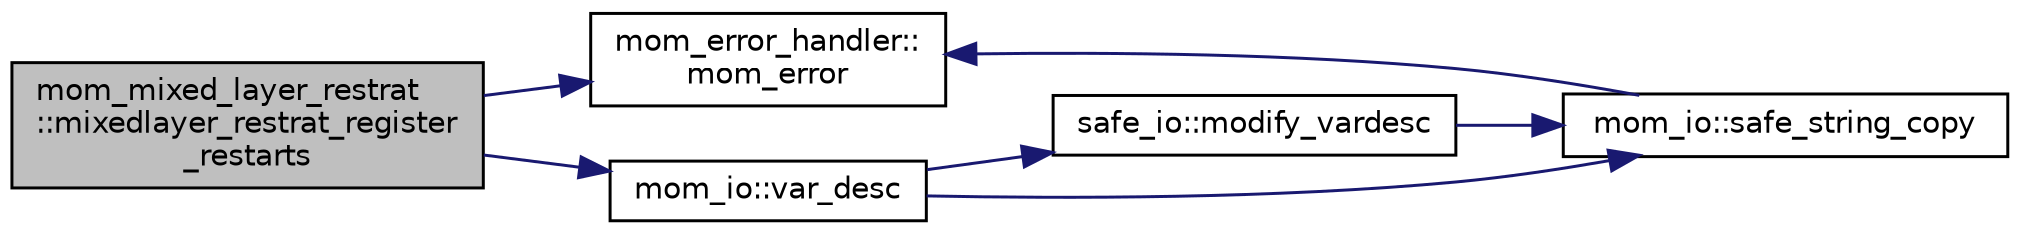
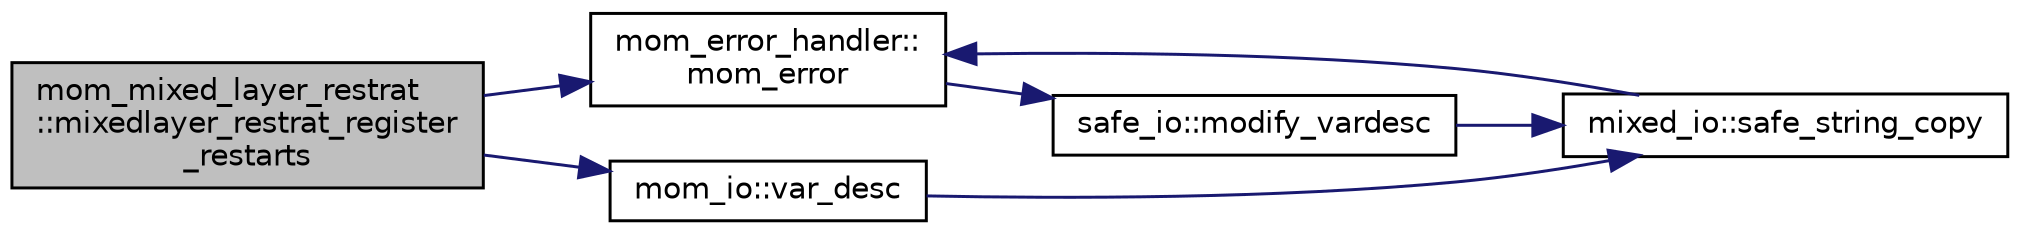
(1786, 125) -> (1786, 125)
(975, 163) -> (984, 89)
